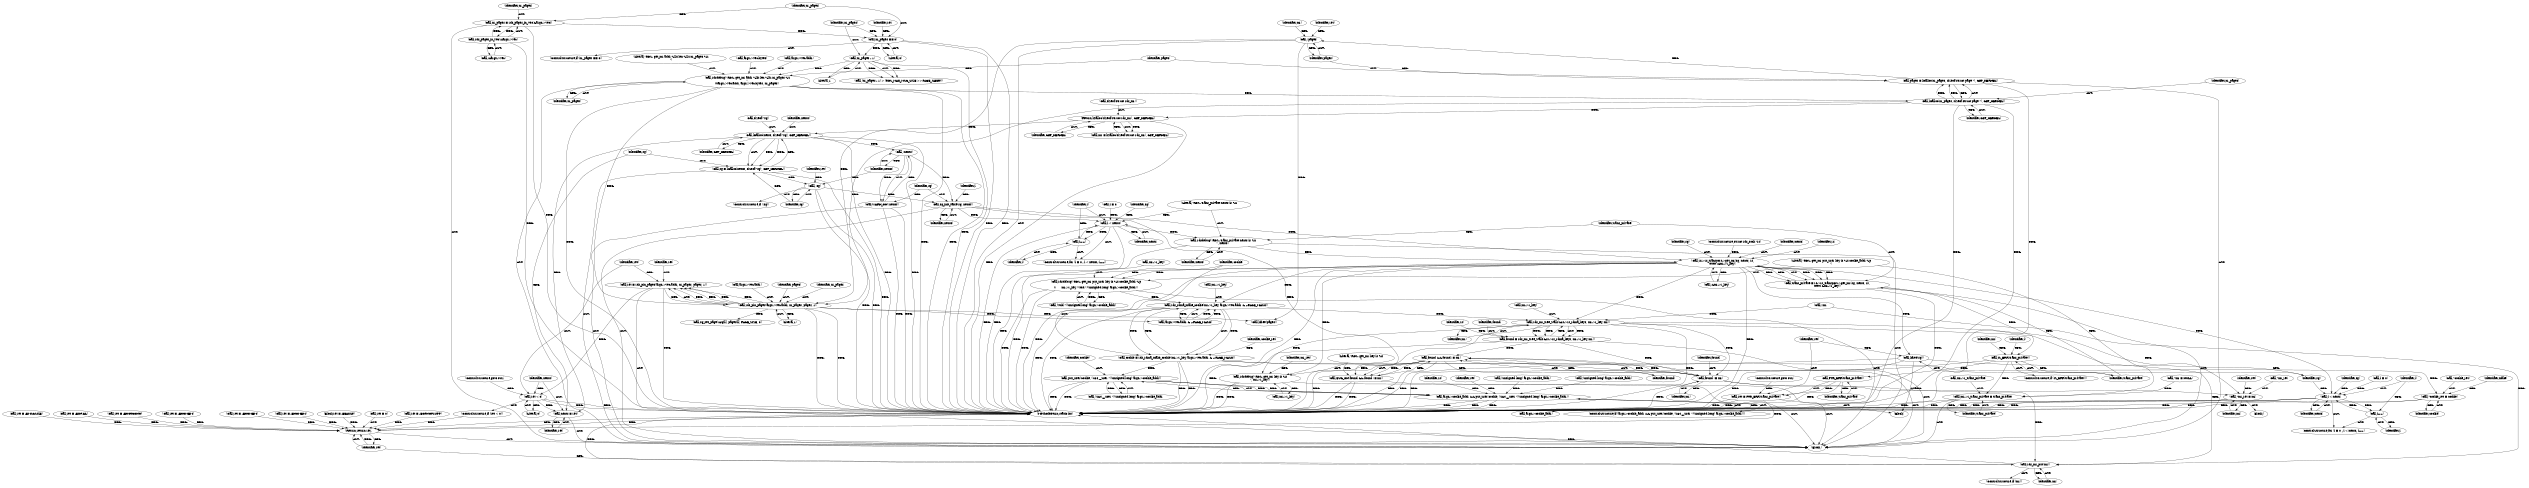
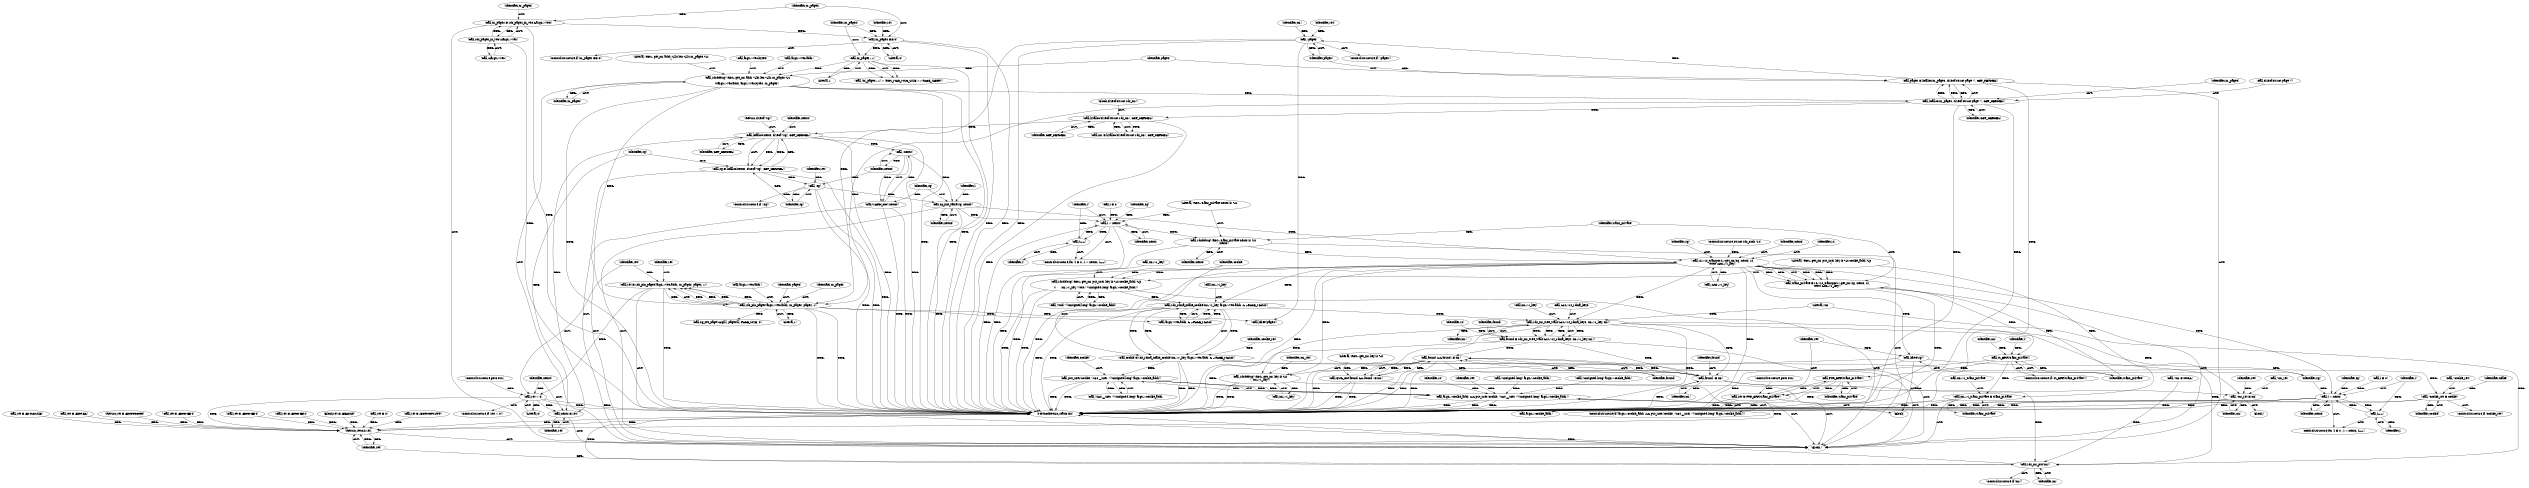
(510, 31) -> (510, 31)
(491, 48) -> (491, 48)
none -> (1371, 58)
none -> (2275, 81)
(1118, 102) -> (1118, 102)
(758, 119) -> (758, 119)
(1118, 119) -> (1118, 119)
(792, 178) -> (792, 178)
(787, 195) -> (787, 195)
(1022, 223) -> (1022, 223)
(1230, 252) -> (935, 345)
none -> (1571, 306)
(1821, 306) -> (1821, 306)
(1730, 348) -> (1730, 348)
none -> (1799, 388)
(2108, 394) -> (2118, 430)
(2216, 397) -> (2216, 397)
(125, 414) -> (125, 414)
none -> (2480, 414)
(118, 422) -> (118, 422)
(374, 422) -> (374, 422)
(399, 422) -> (399, 422)
(420, 423) -> (296, 401)
